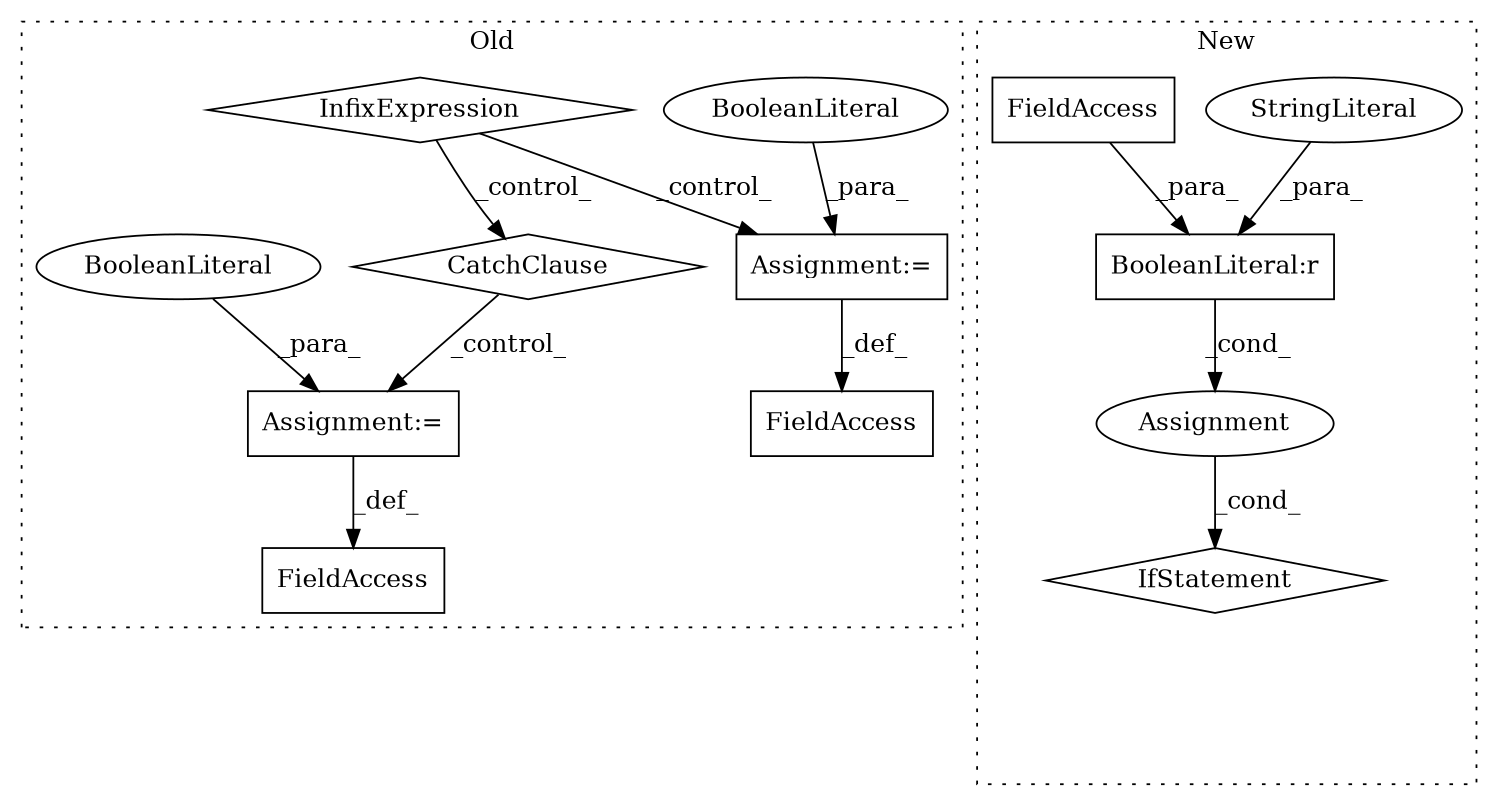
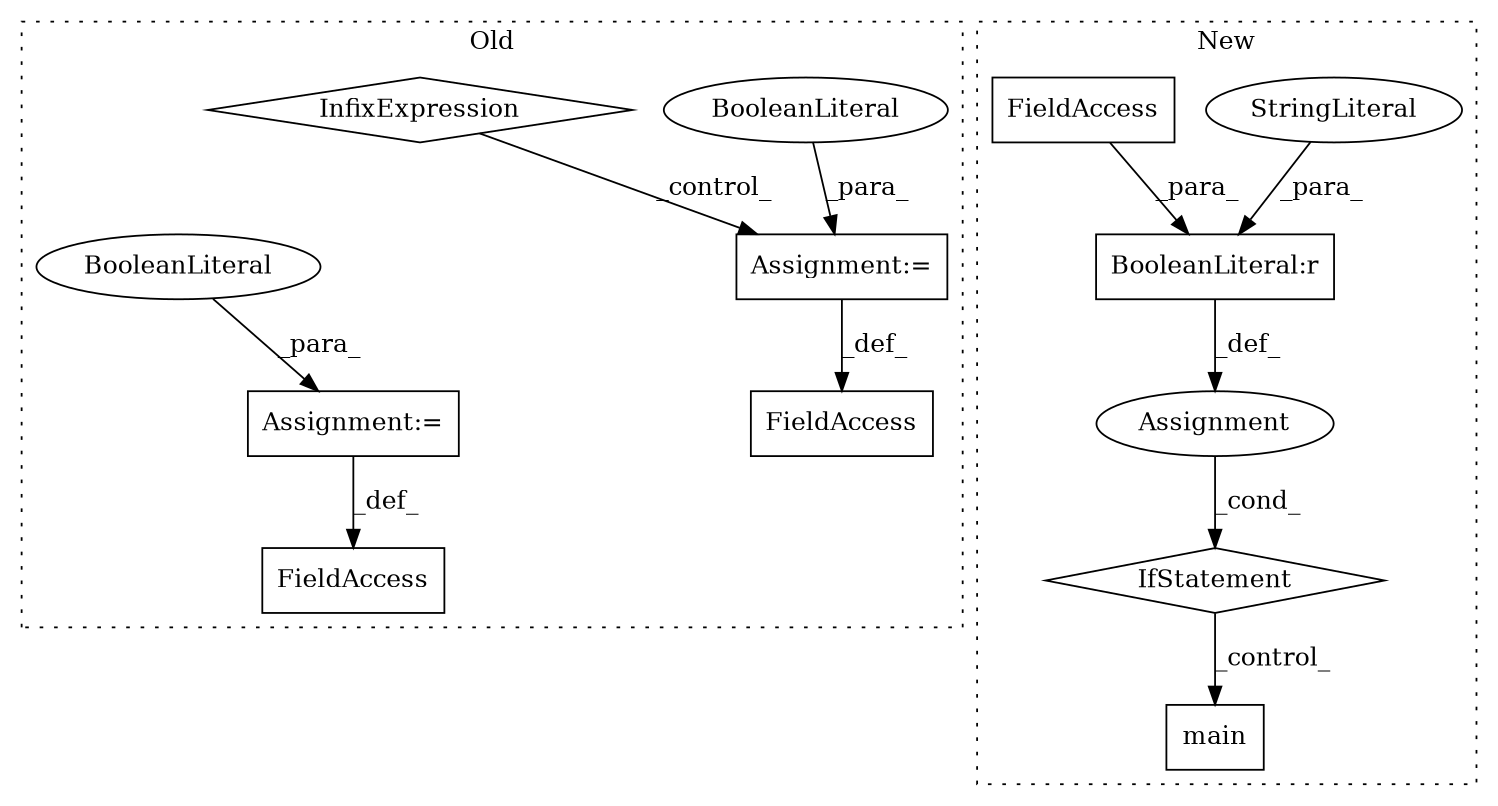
(528, 267) -> none
(1248, 345) -> (1248, 345)
none -> (1215, 737)
